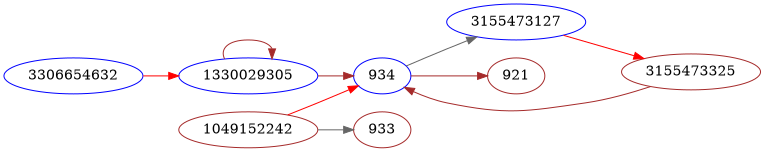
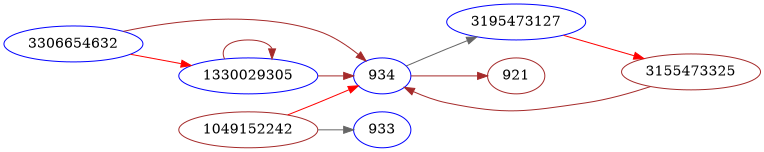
none -> (244, 19)
(516, 22) -> (516, 22)
(382, 130) -> (382, 130)
